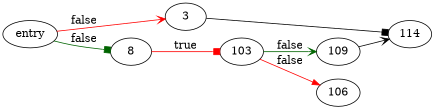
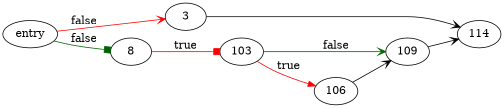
(293, 25) -> (330, 17)
(290, 61) -> (289, 66)
none -> (368, 73)
